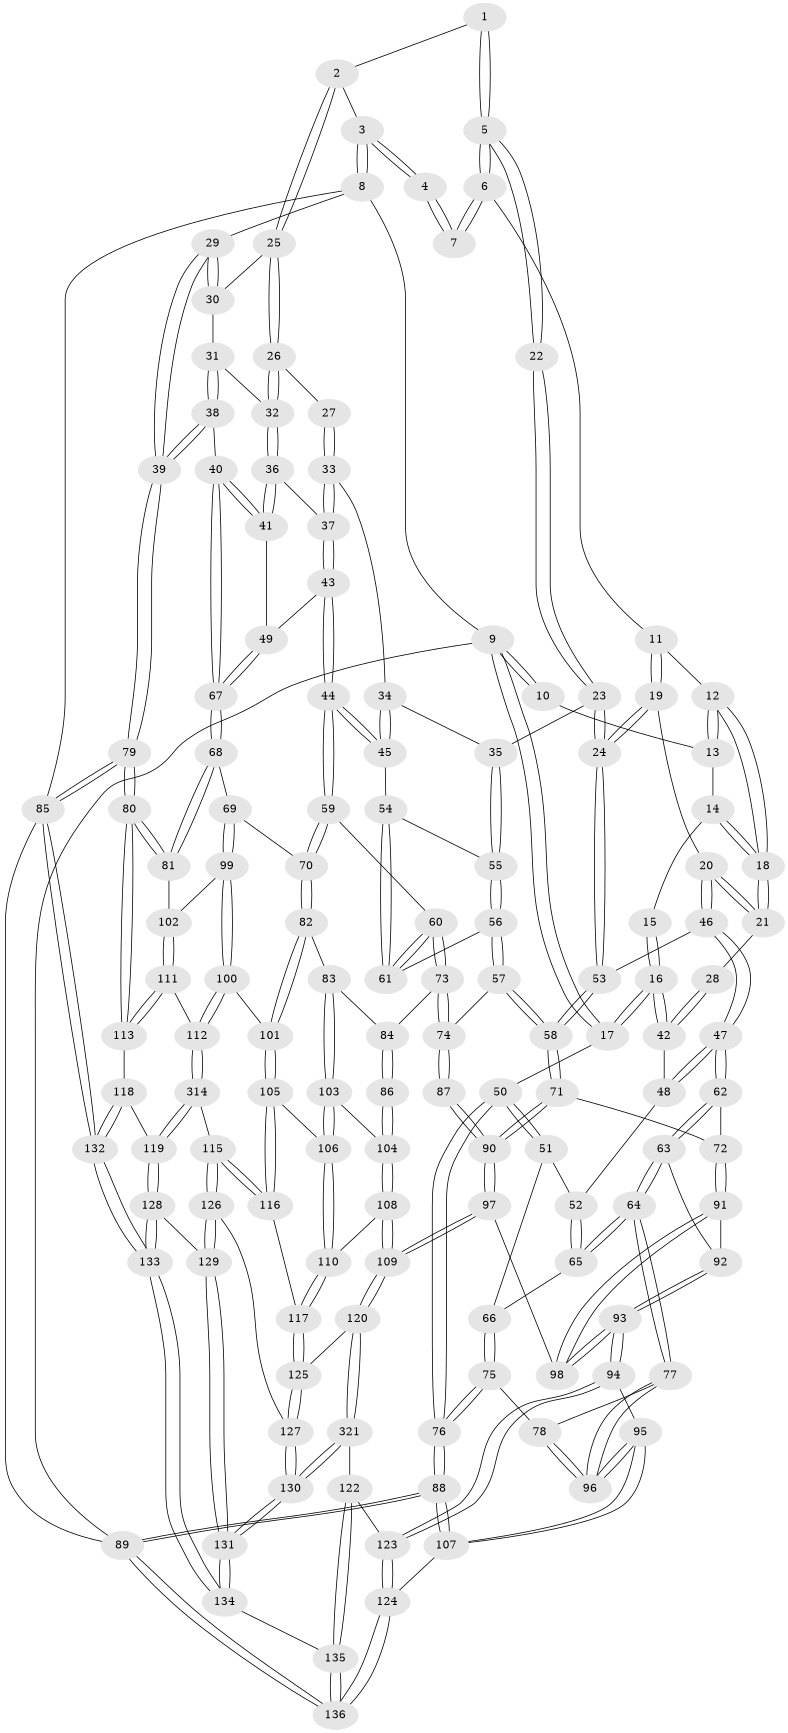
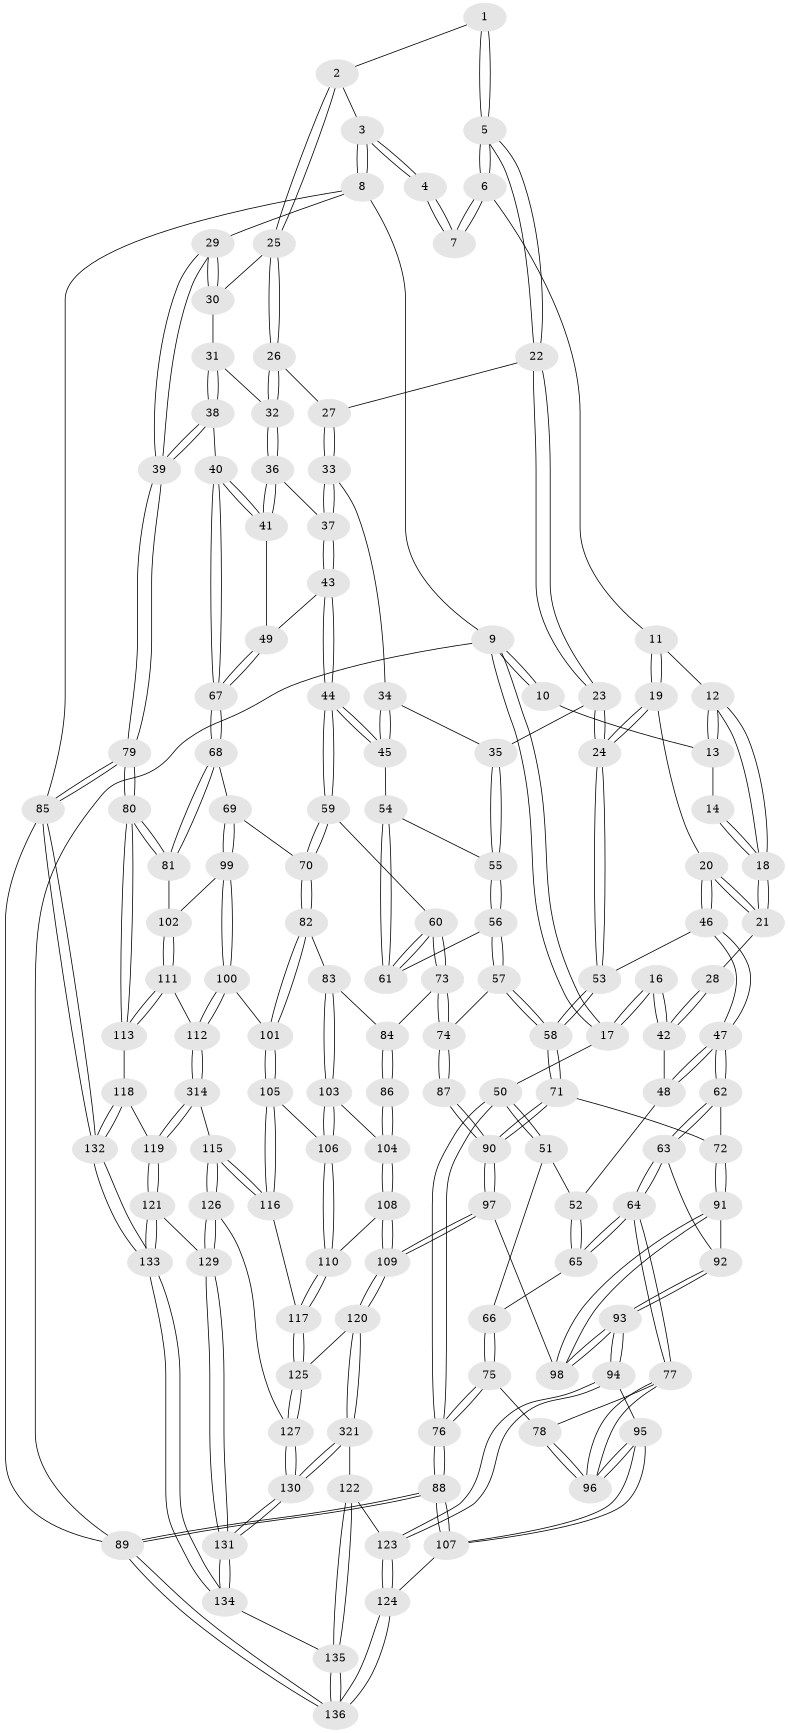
none -> (433, 385)
(650, 923) -> none
(152, 1206) -> (152, 1206)
